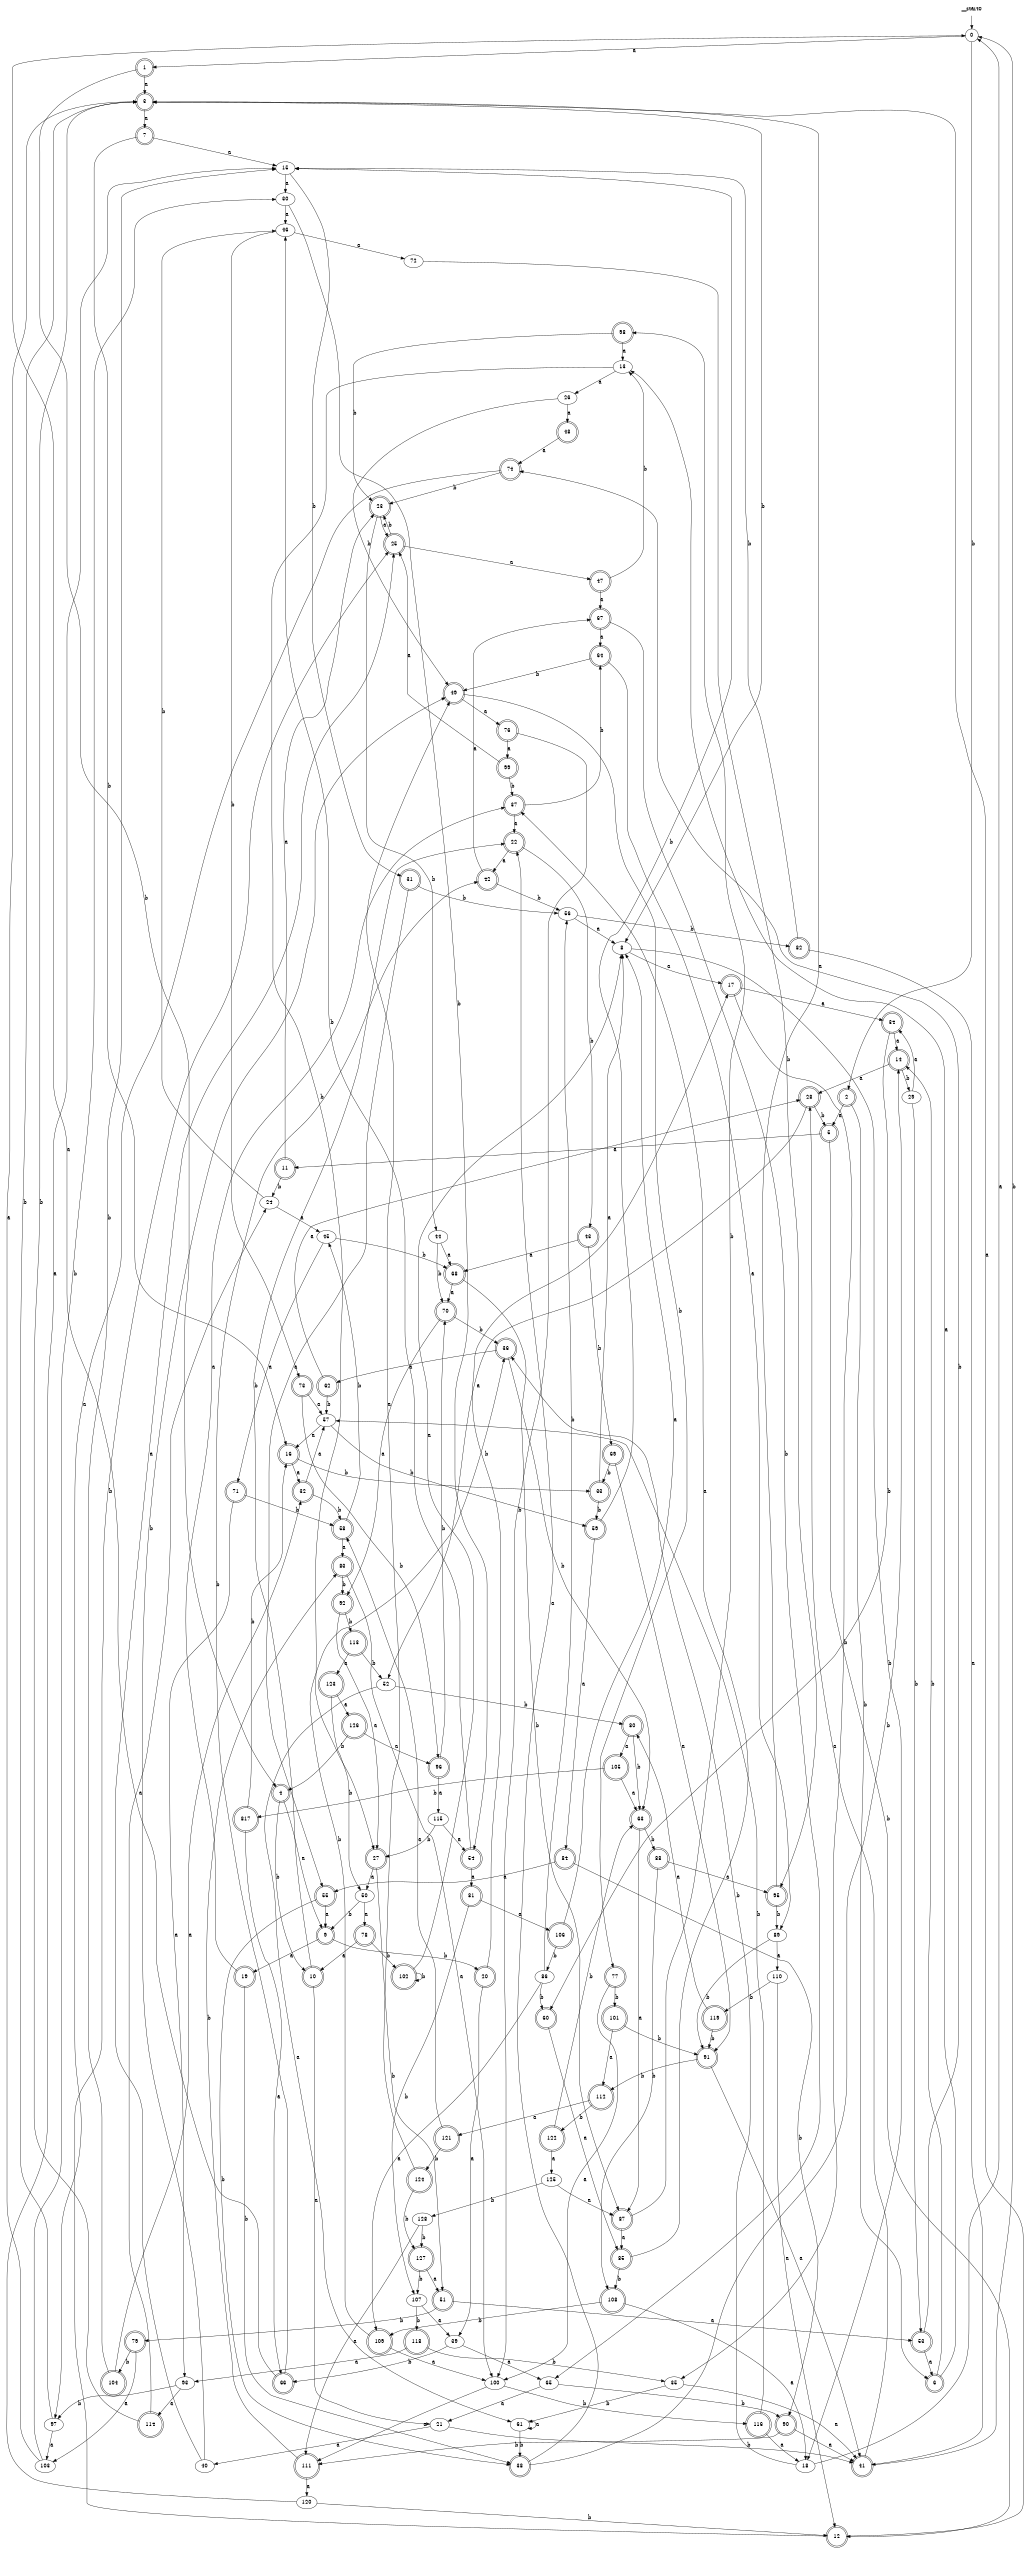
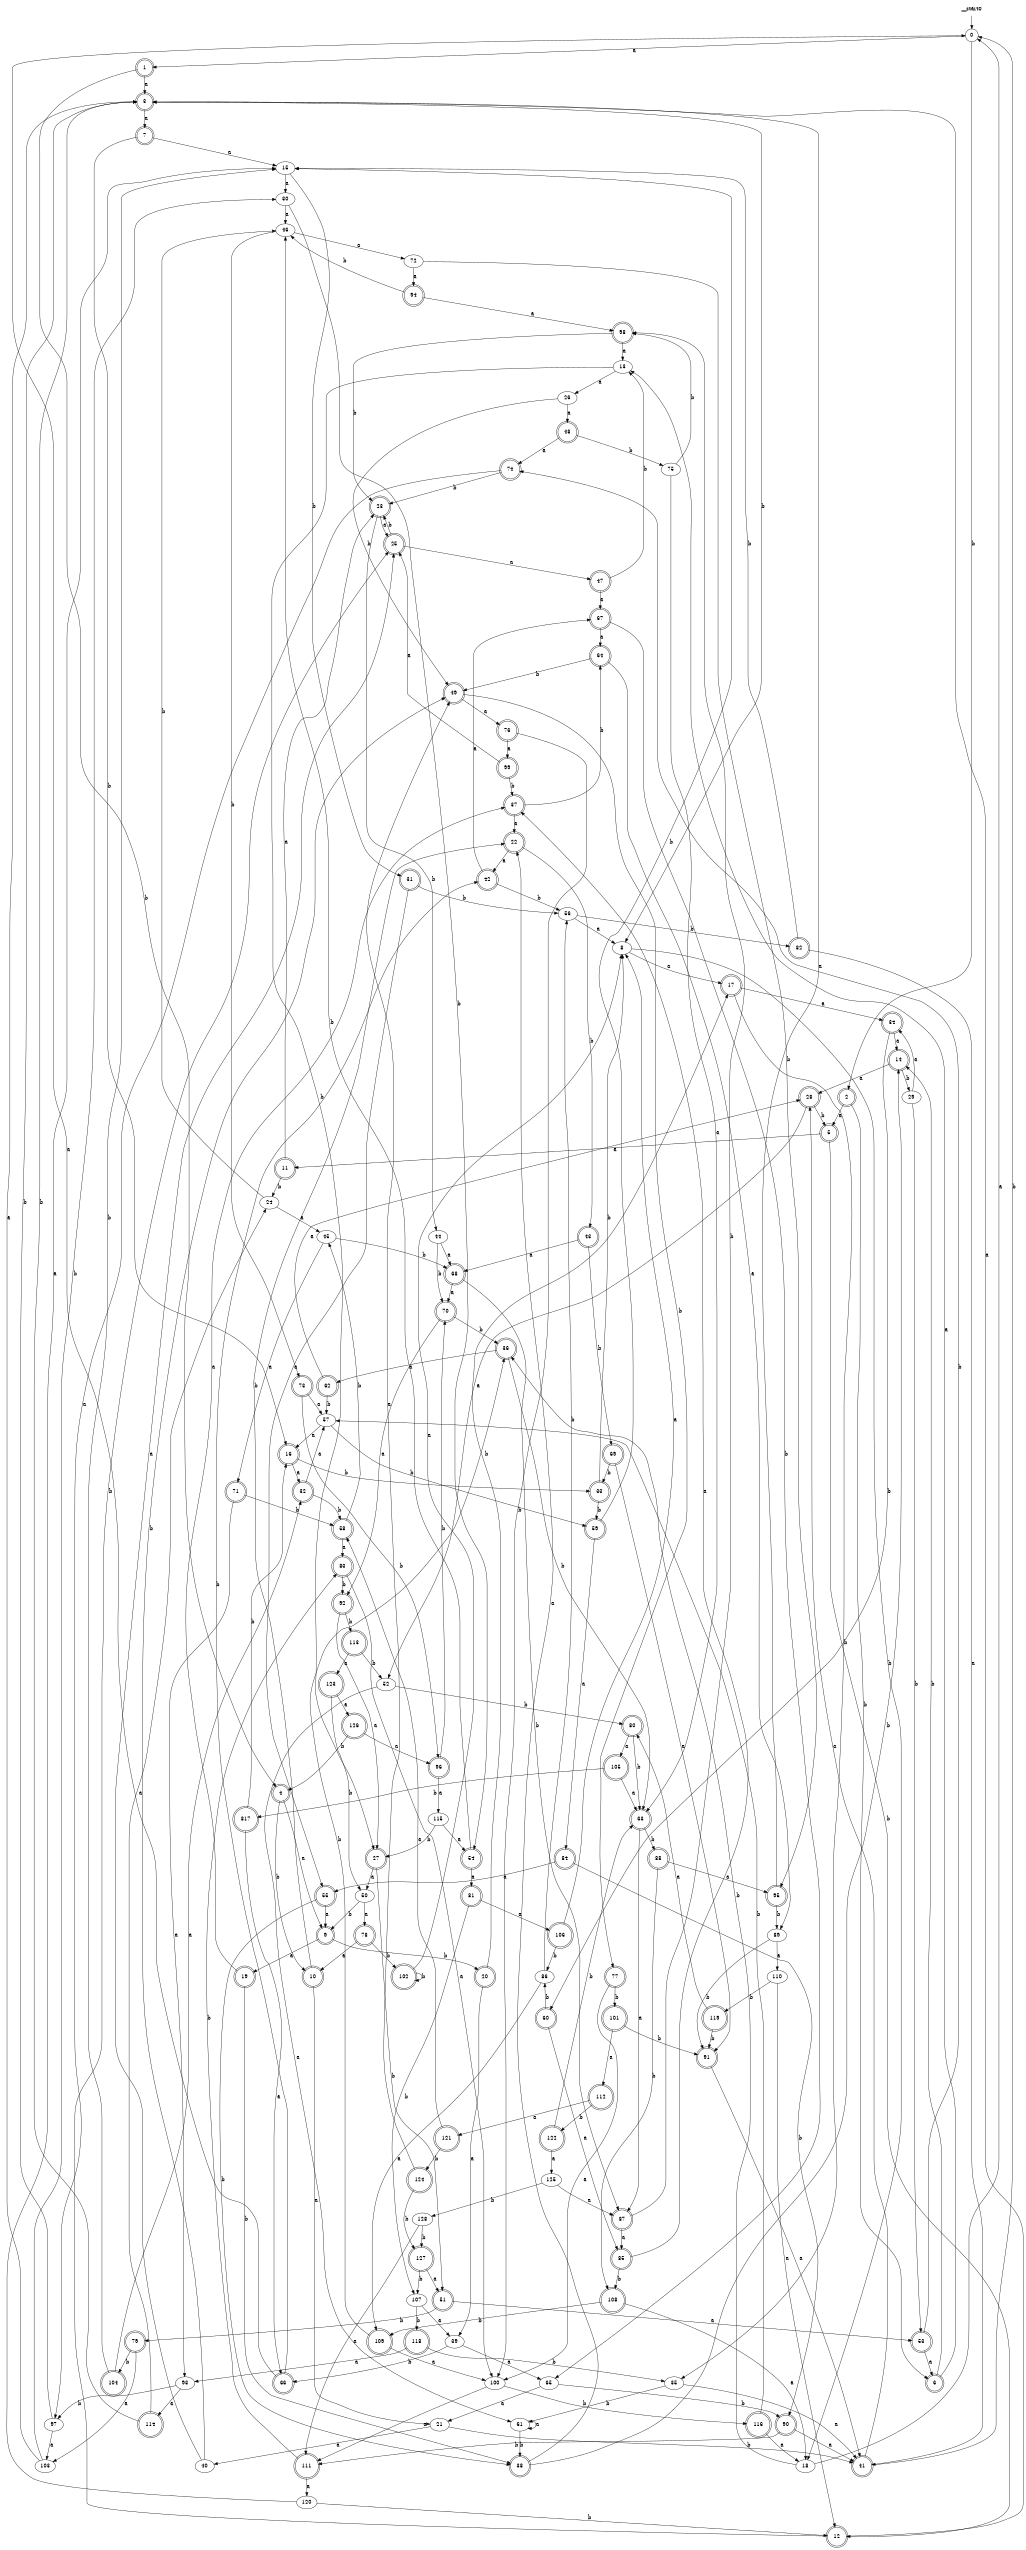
none -> (414, 295)
none -> (671, 469)
(609, 1218) -> (609, 1218)
(540, 1994) -> (545, 1998)
(656, 2068) -> none
